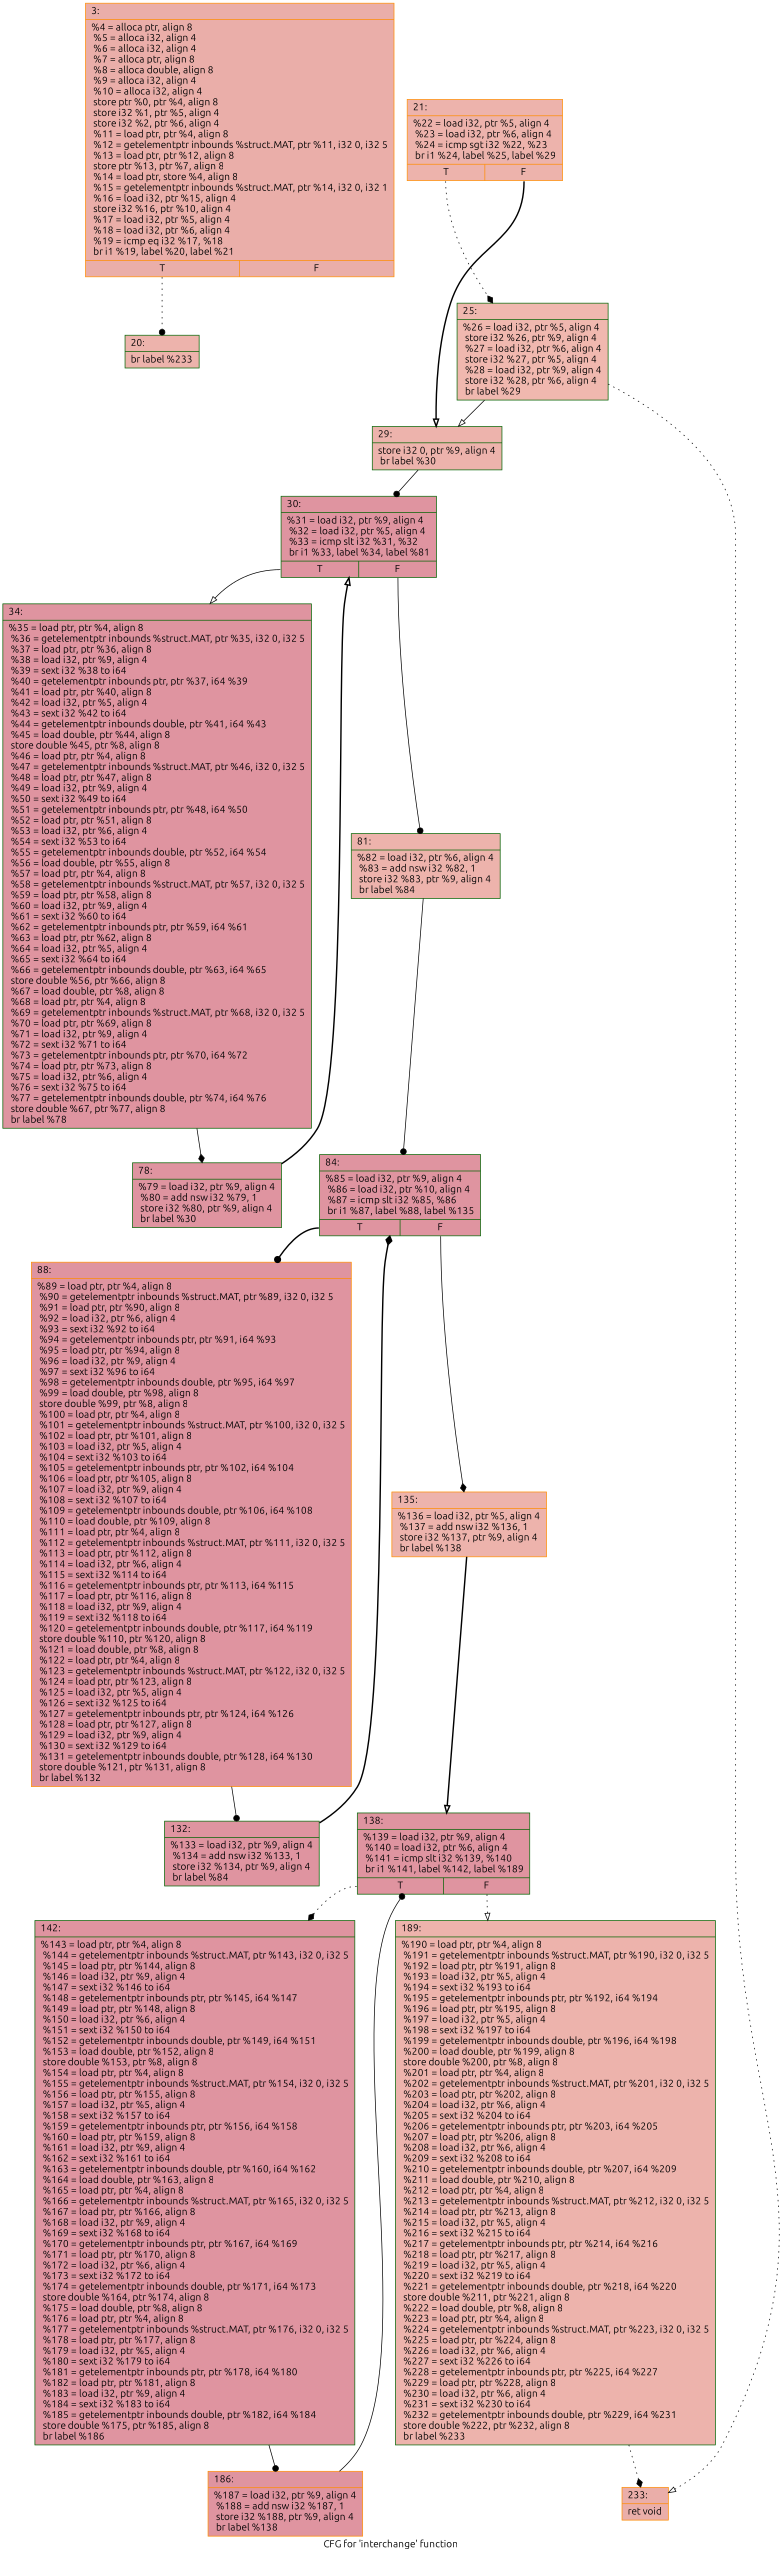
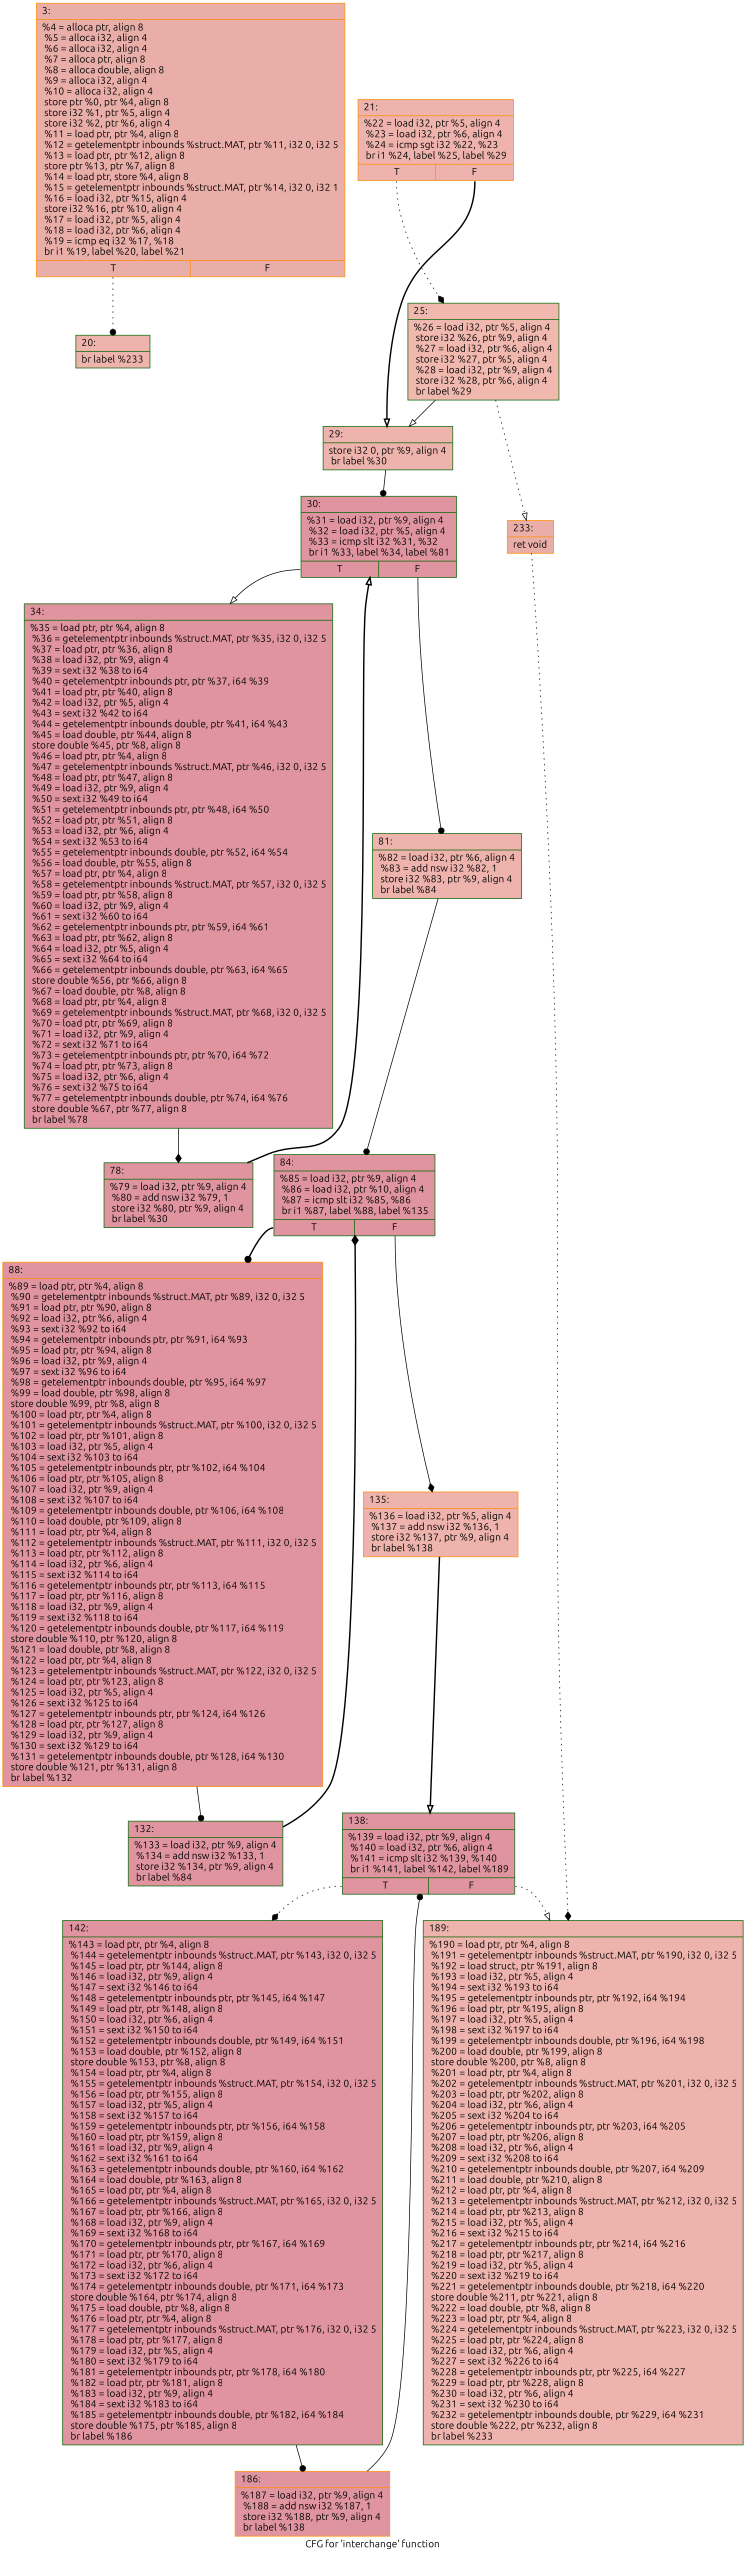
(479, 1966) -> (514, 1966)
(634, 2462) -> (558, 1232)
